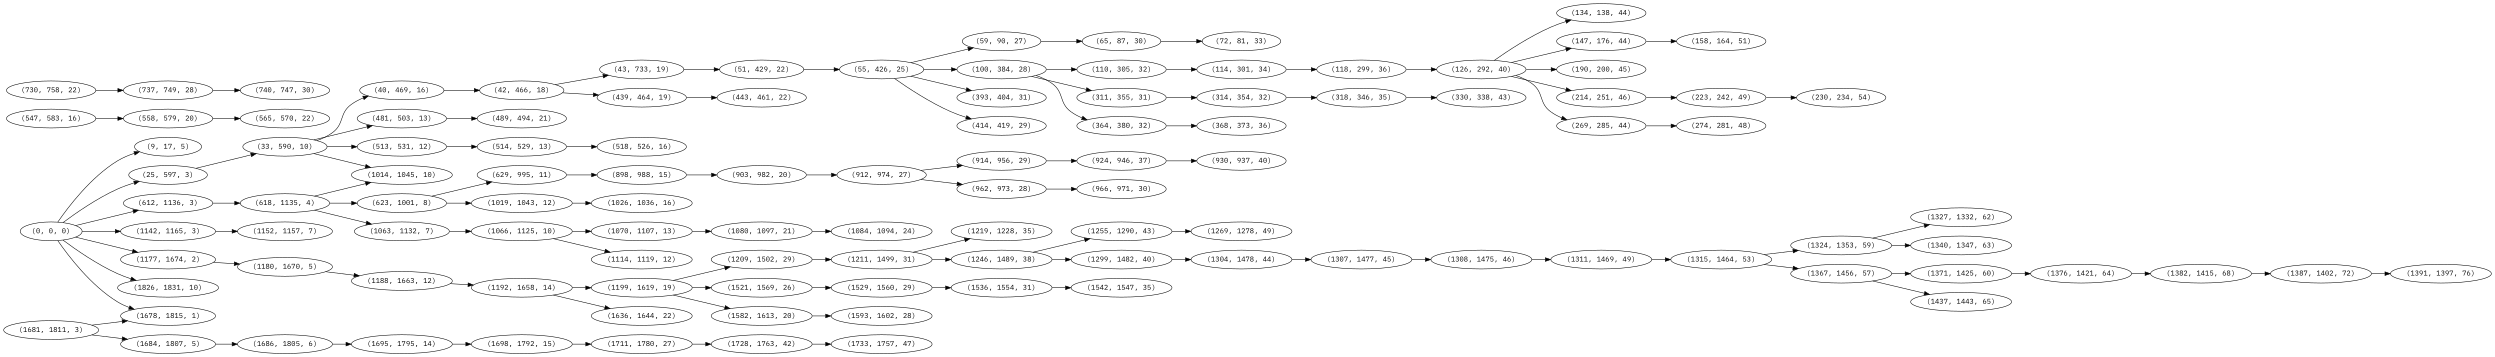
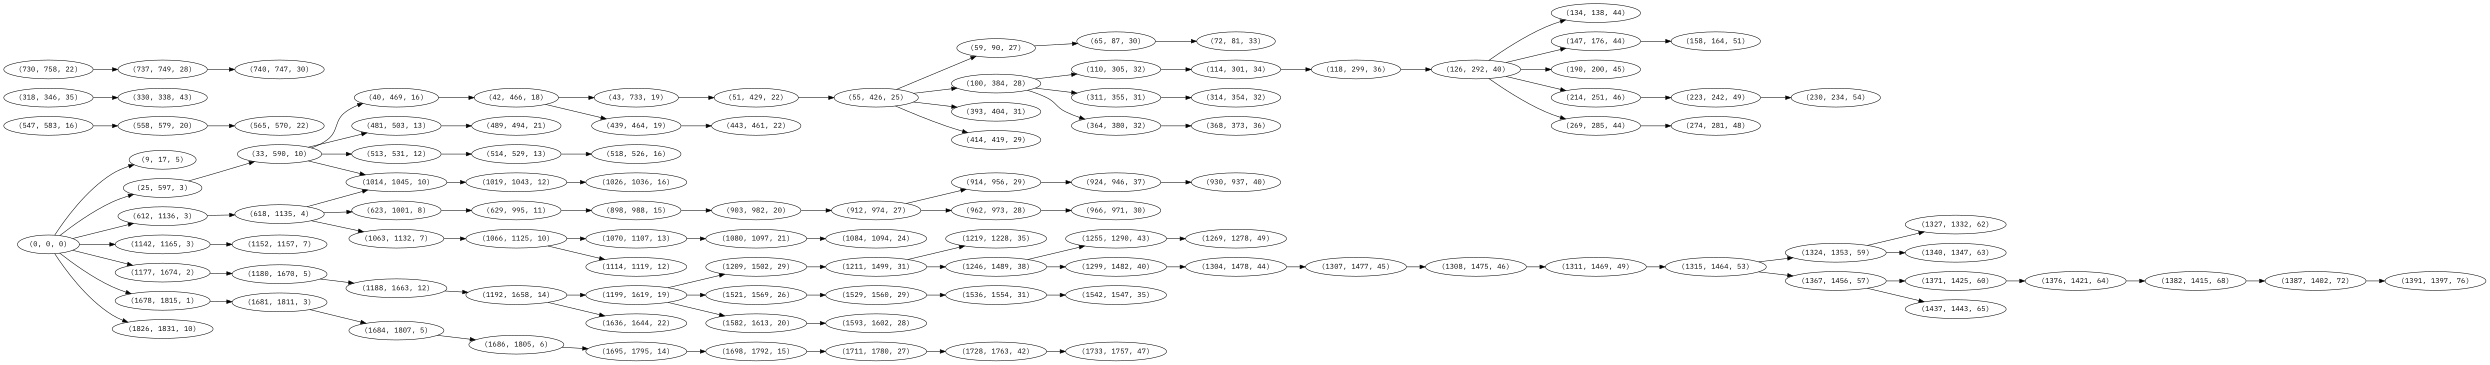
(1299, 98) -> none
(456, 203) -> (454, 182)
(107, 323) -> (218, 302)
